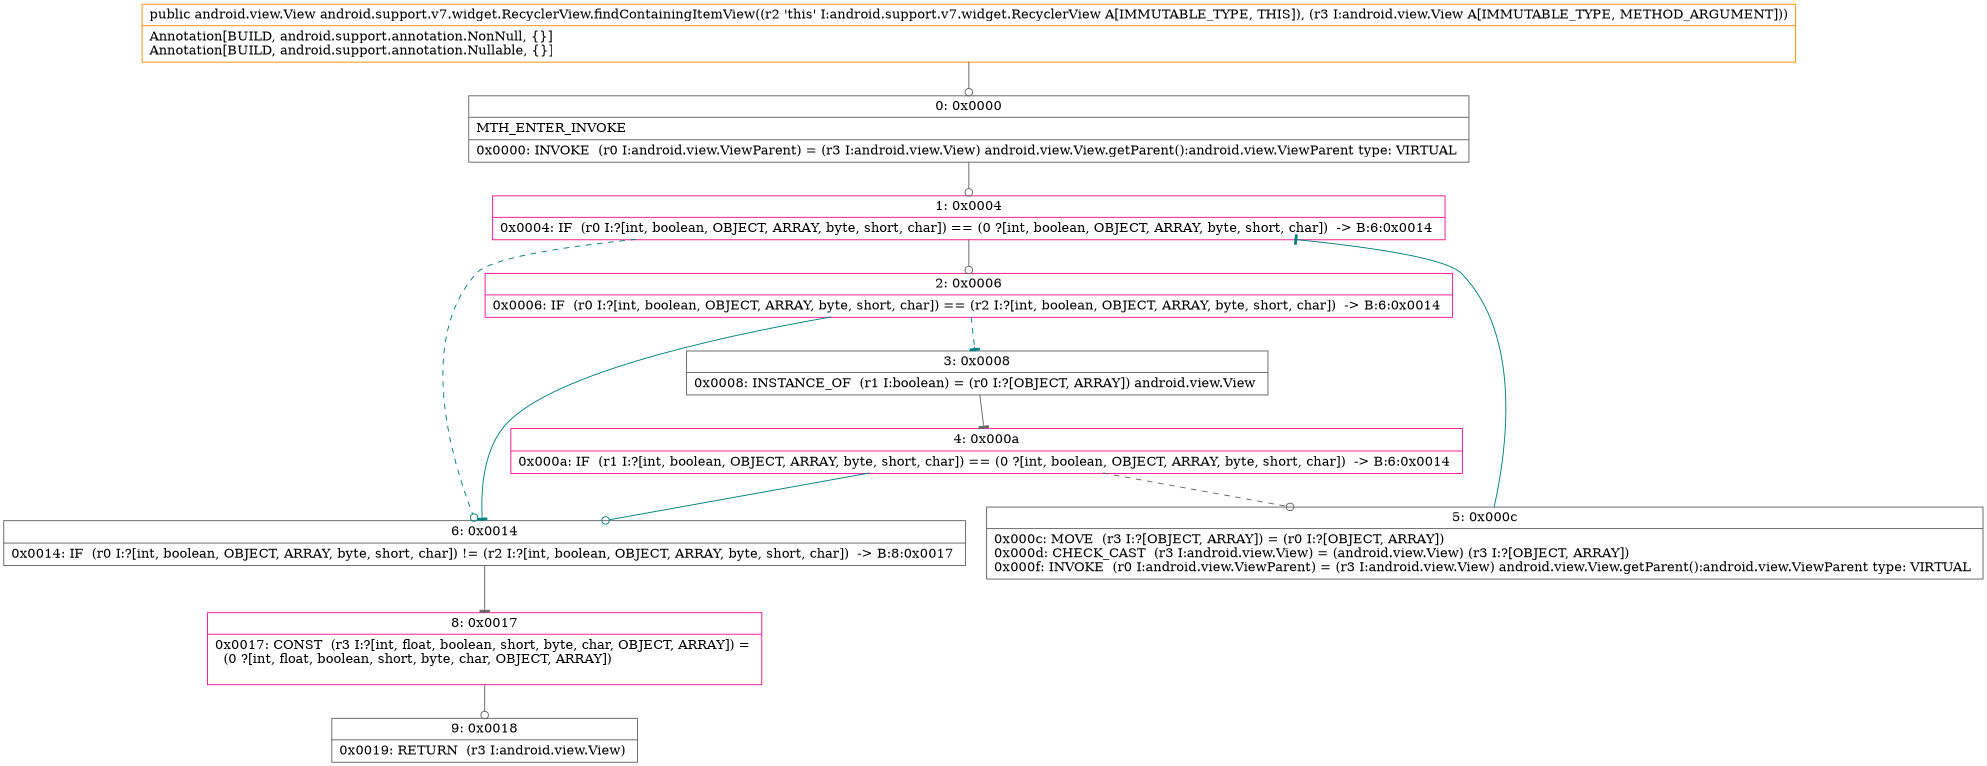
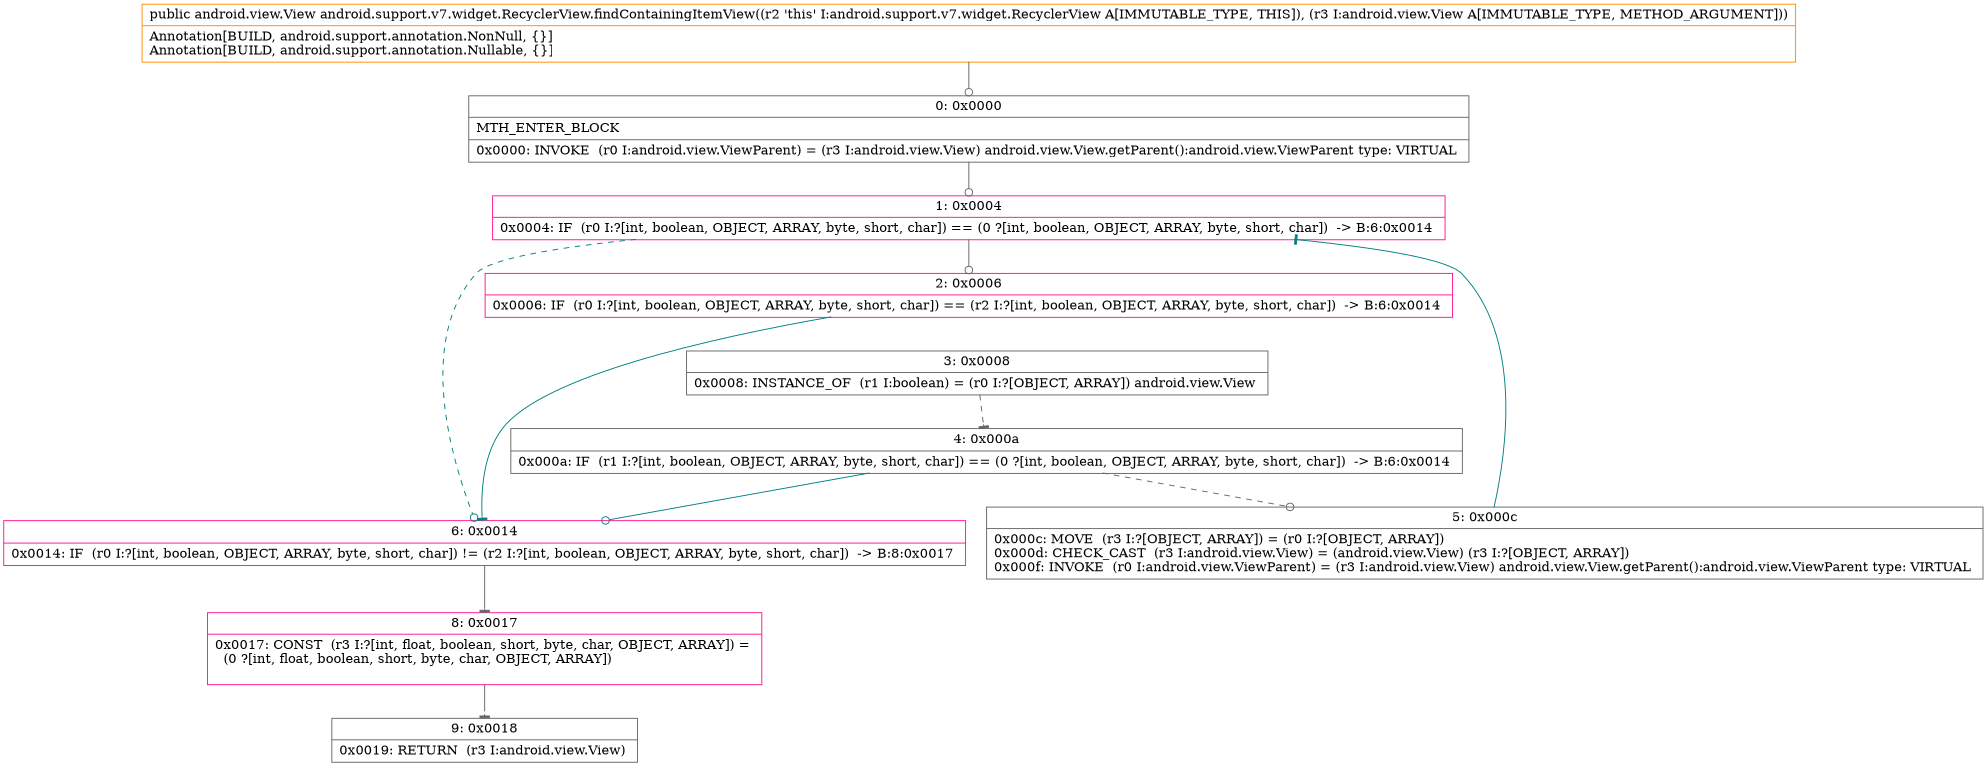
(551, 128) -> (548, 128)
(973, 332) -> none
(982, 409) -> (982, 409)
(987, 451) -> (987, 451)
(485, 543) -> (485, 543)
(485, 698) -> (485, 698)
